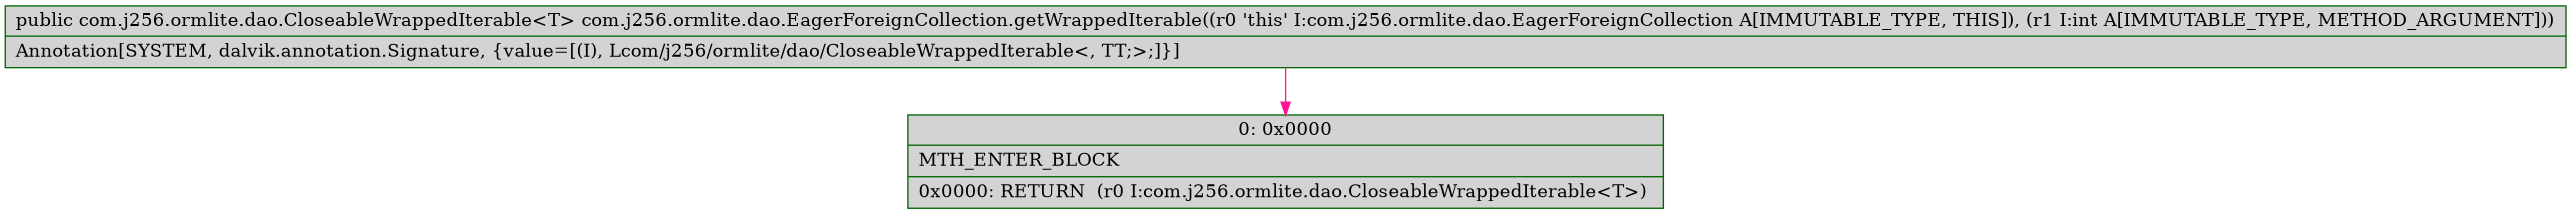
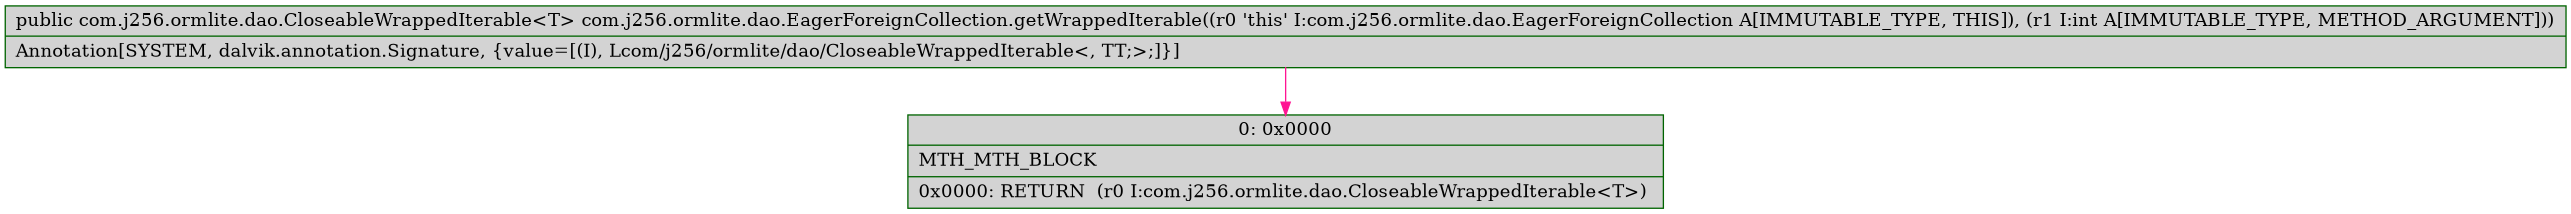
(1020, 160) -> (1008, 160)
